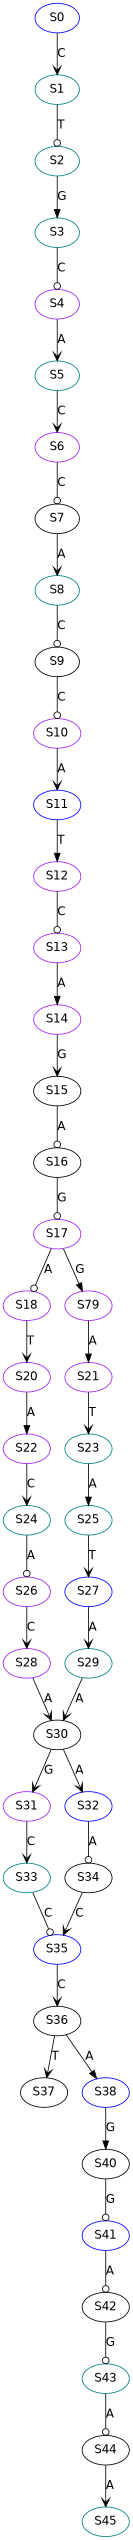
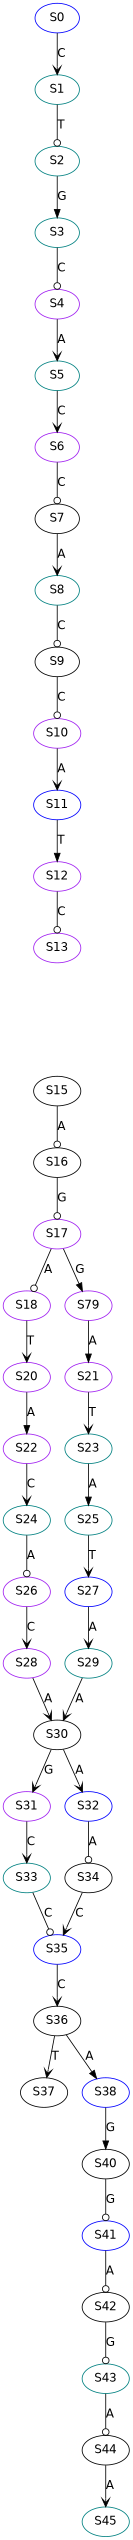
(57, 1020) -> none
